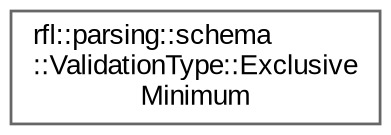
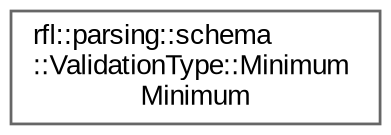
(196, 67) -> (196, 67)
